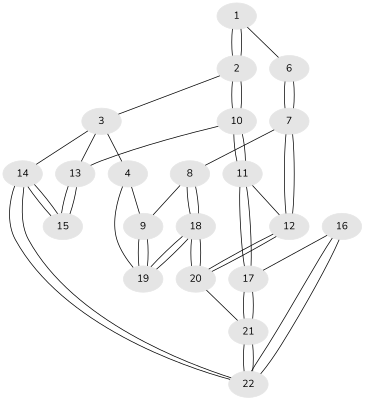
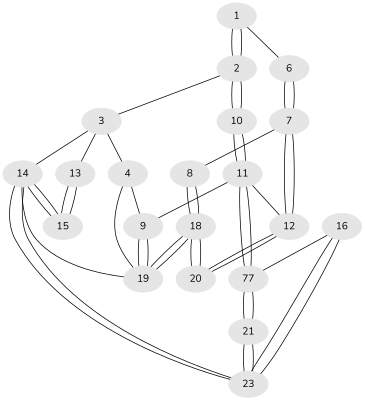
(154, 144) -> none
(167, 200) -> (193, 200)
none -> (52, 253)
(248, 279) -> (248, 279)
(222, 305) -> none
(248, 384) -> (248, 384)
